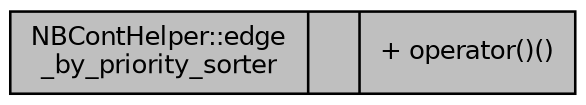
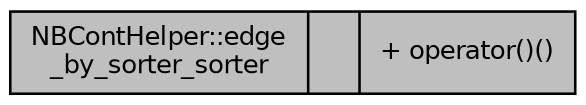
(159, 65) -> (159, 65)
